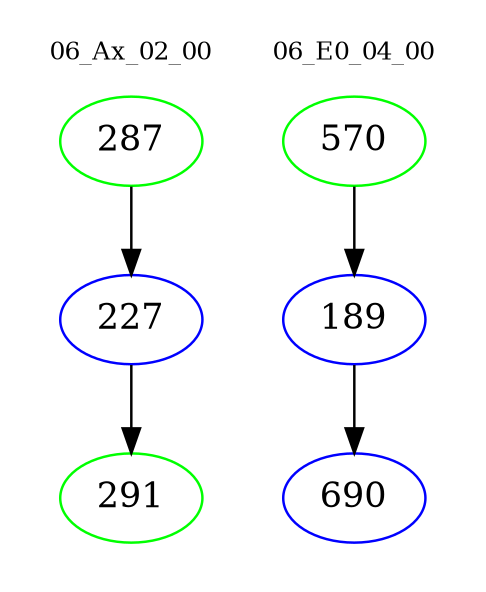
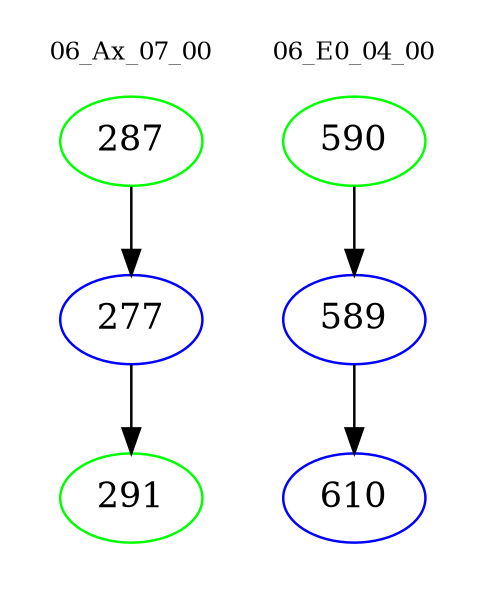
(131, 53) -> (131, 53)
(354, 141) -> (354, 141)
(131, 320) -> (131, 320)
(354, 320) -> (354, 320)
(354, 498) -> (354, 498)
